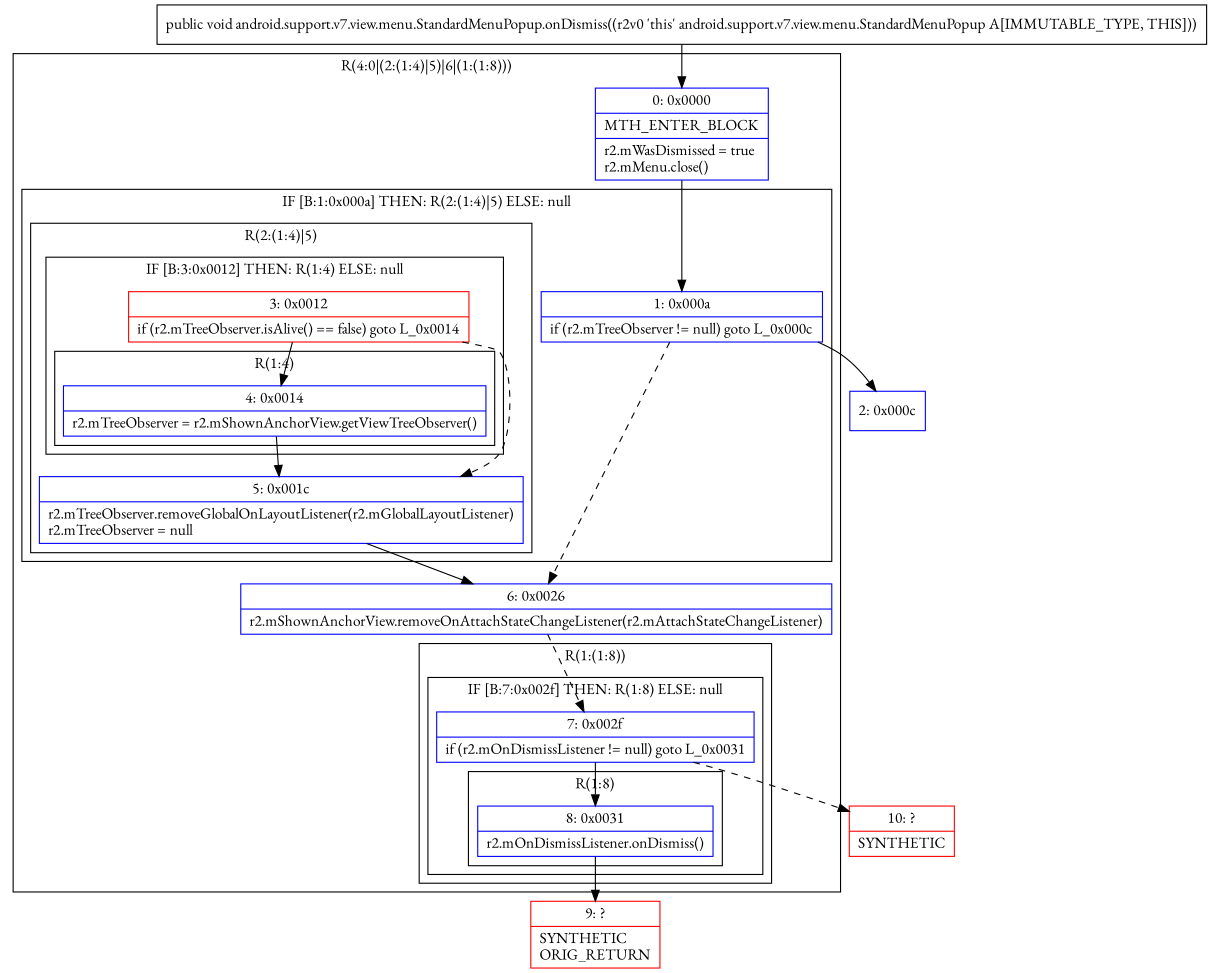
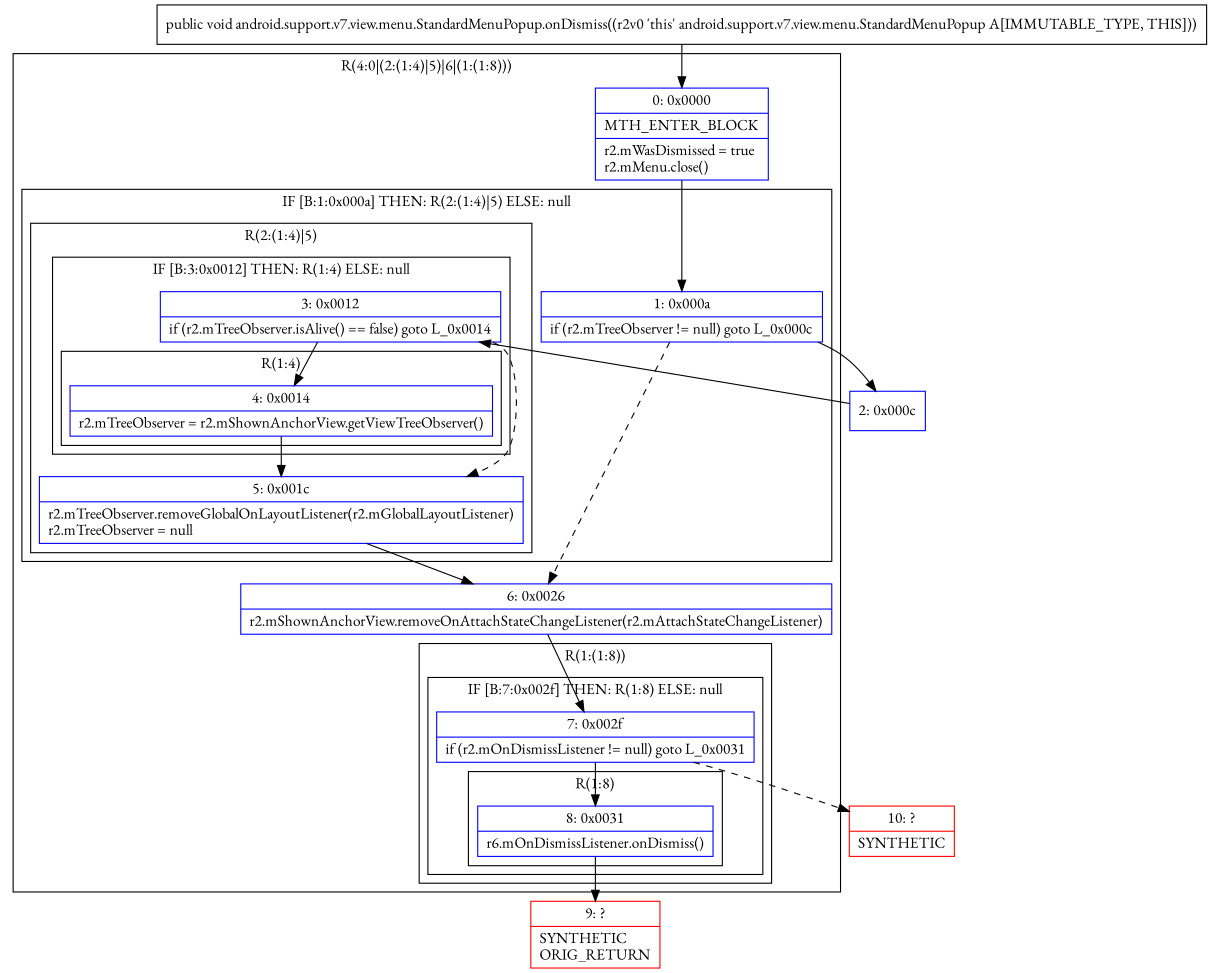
(299, 317) -> (331, 317)
none -> (670, 373)
(564, 668) -> (564, 668)
(595, 843) -> (595, 843)
